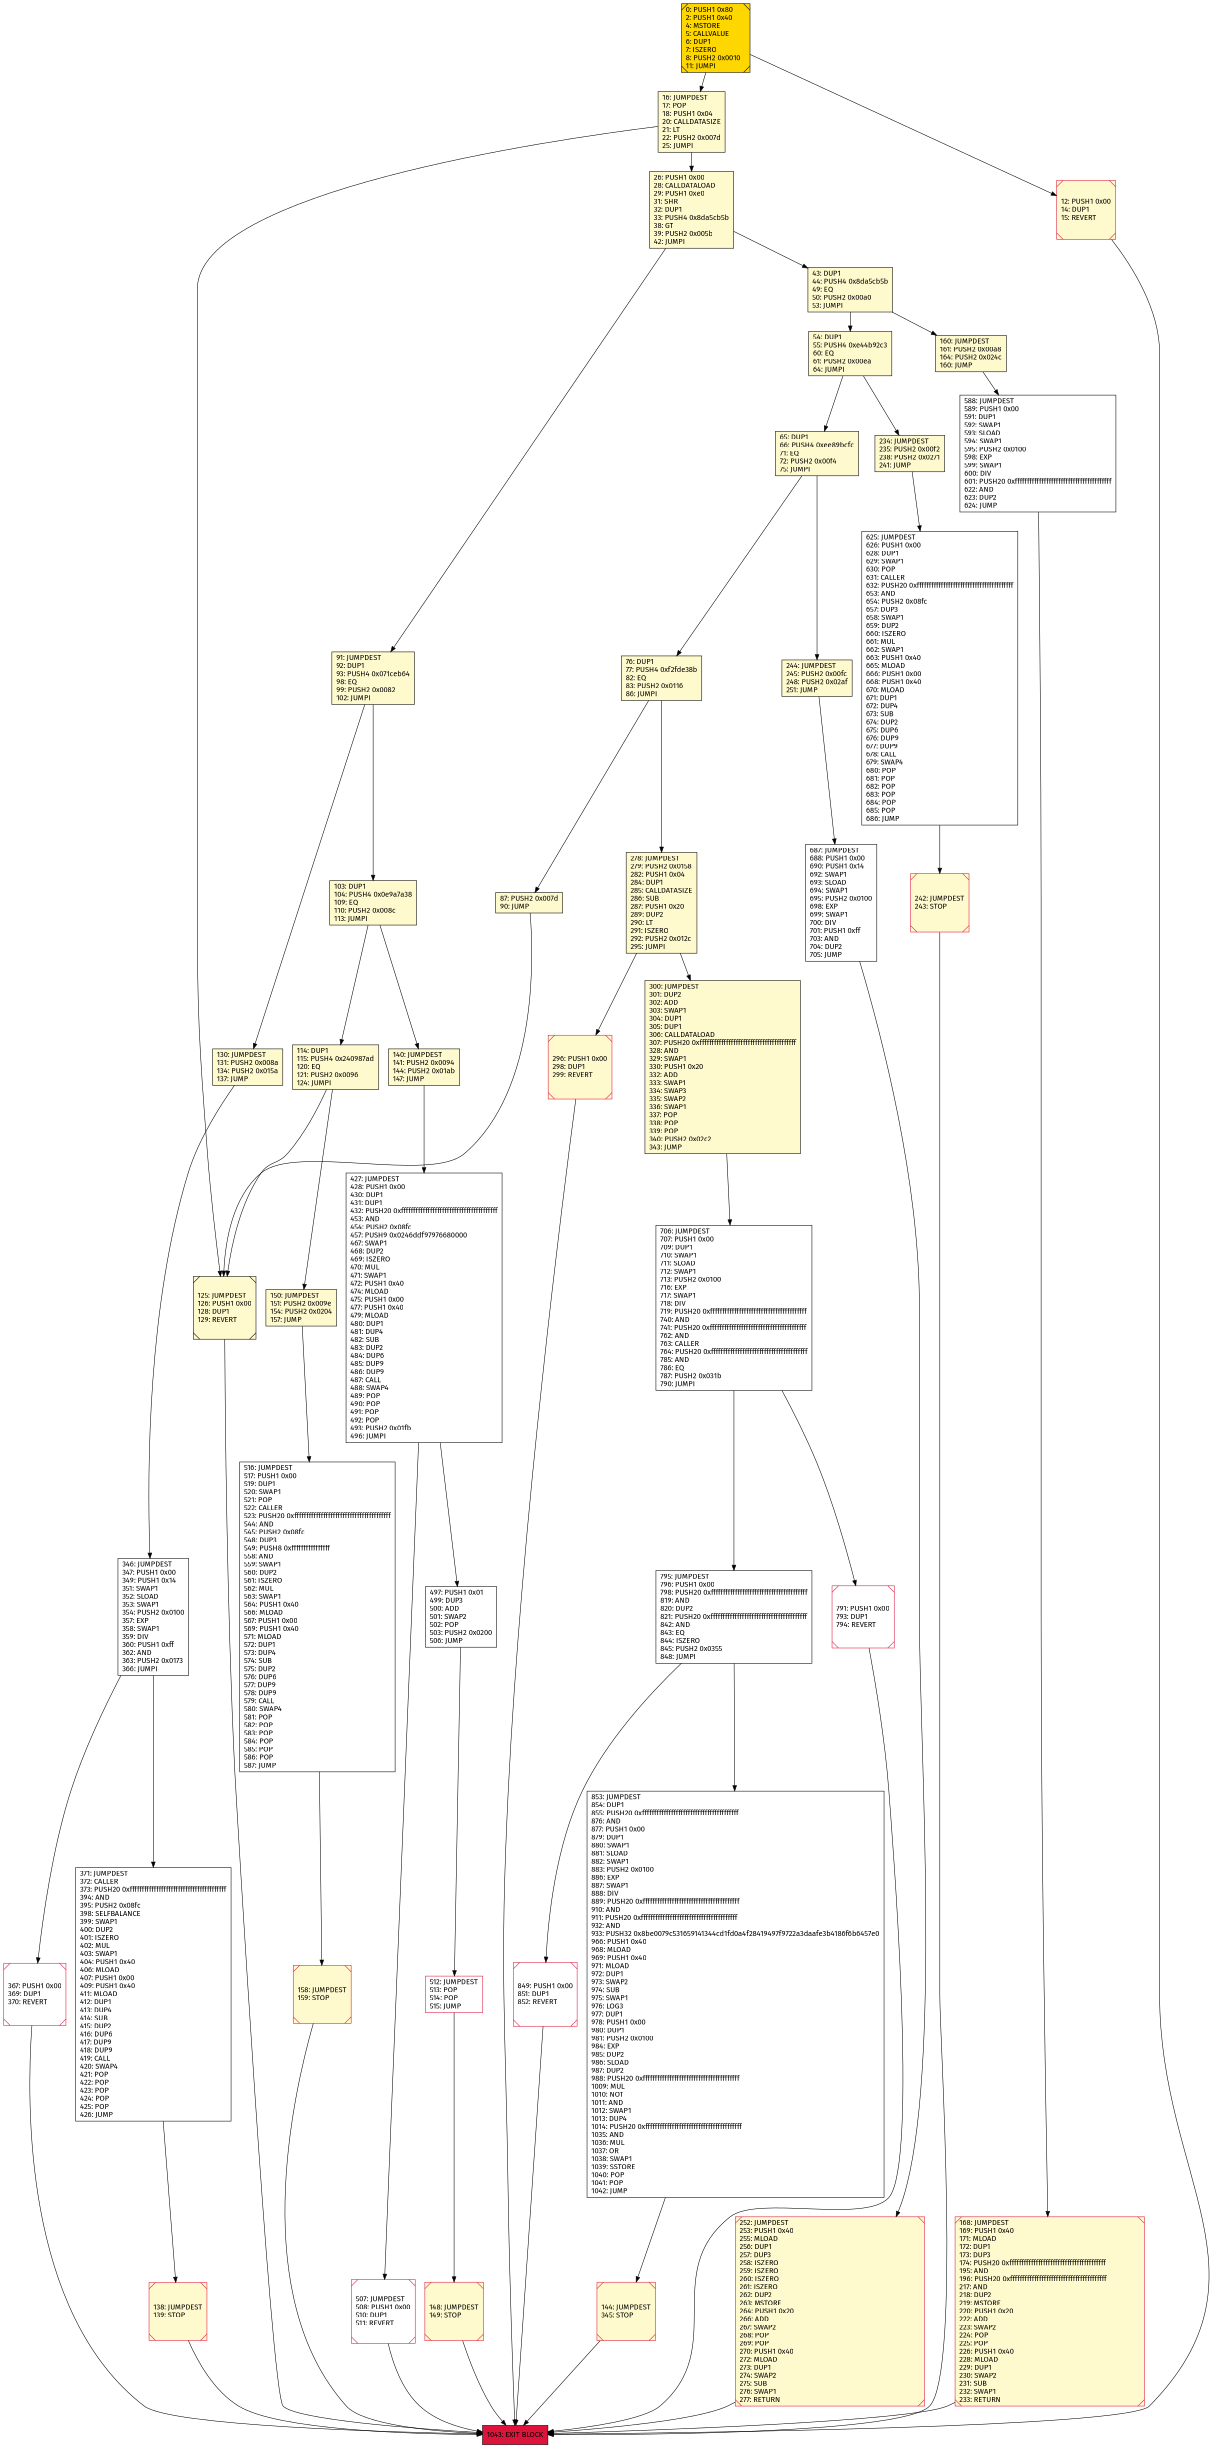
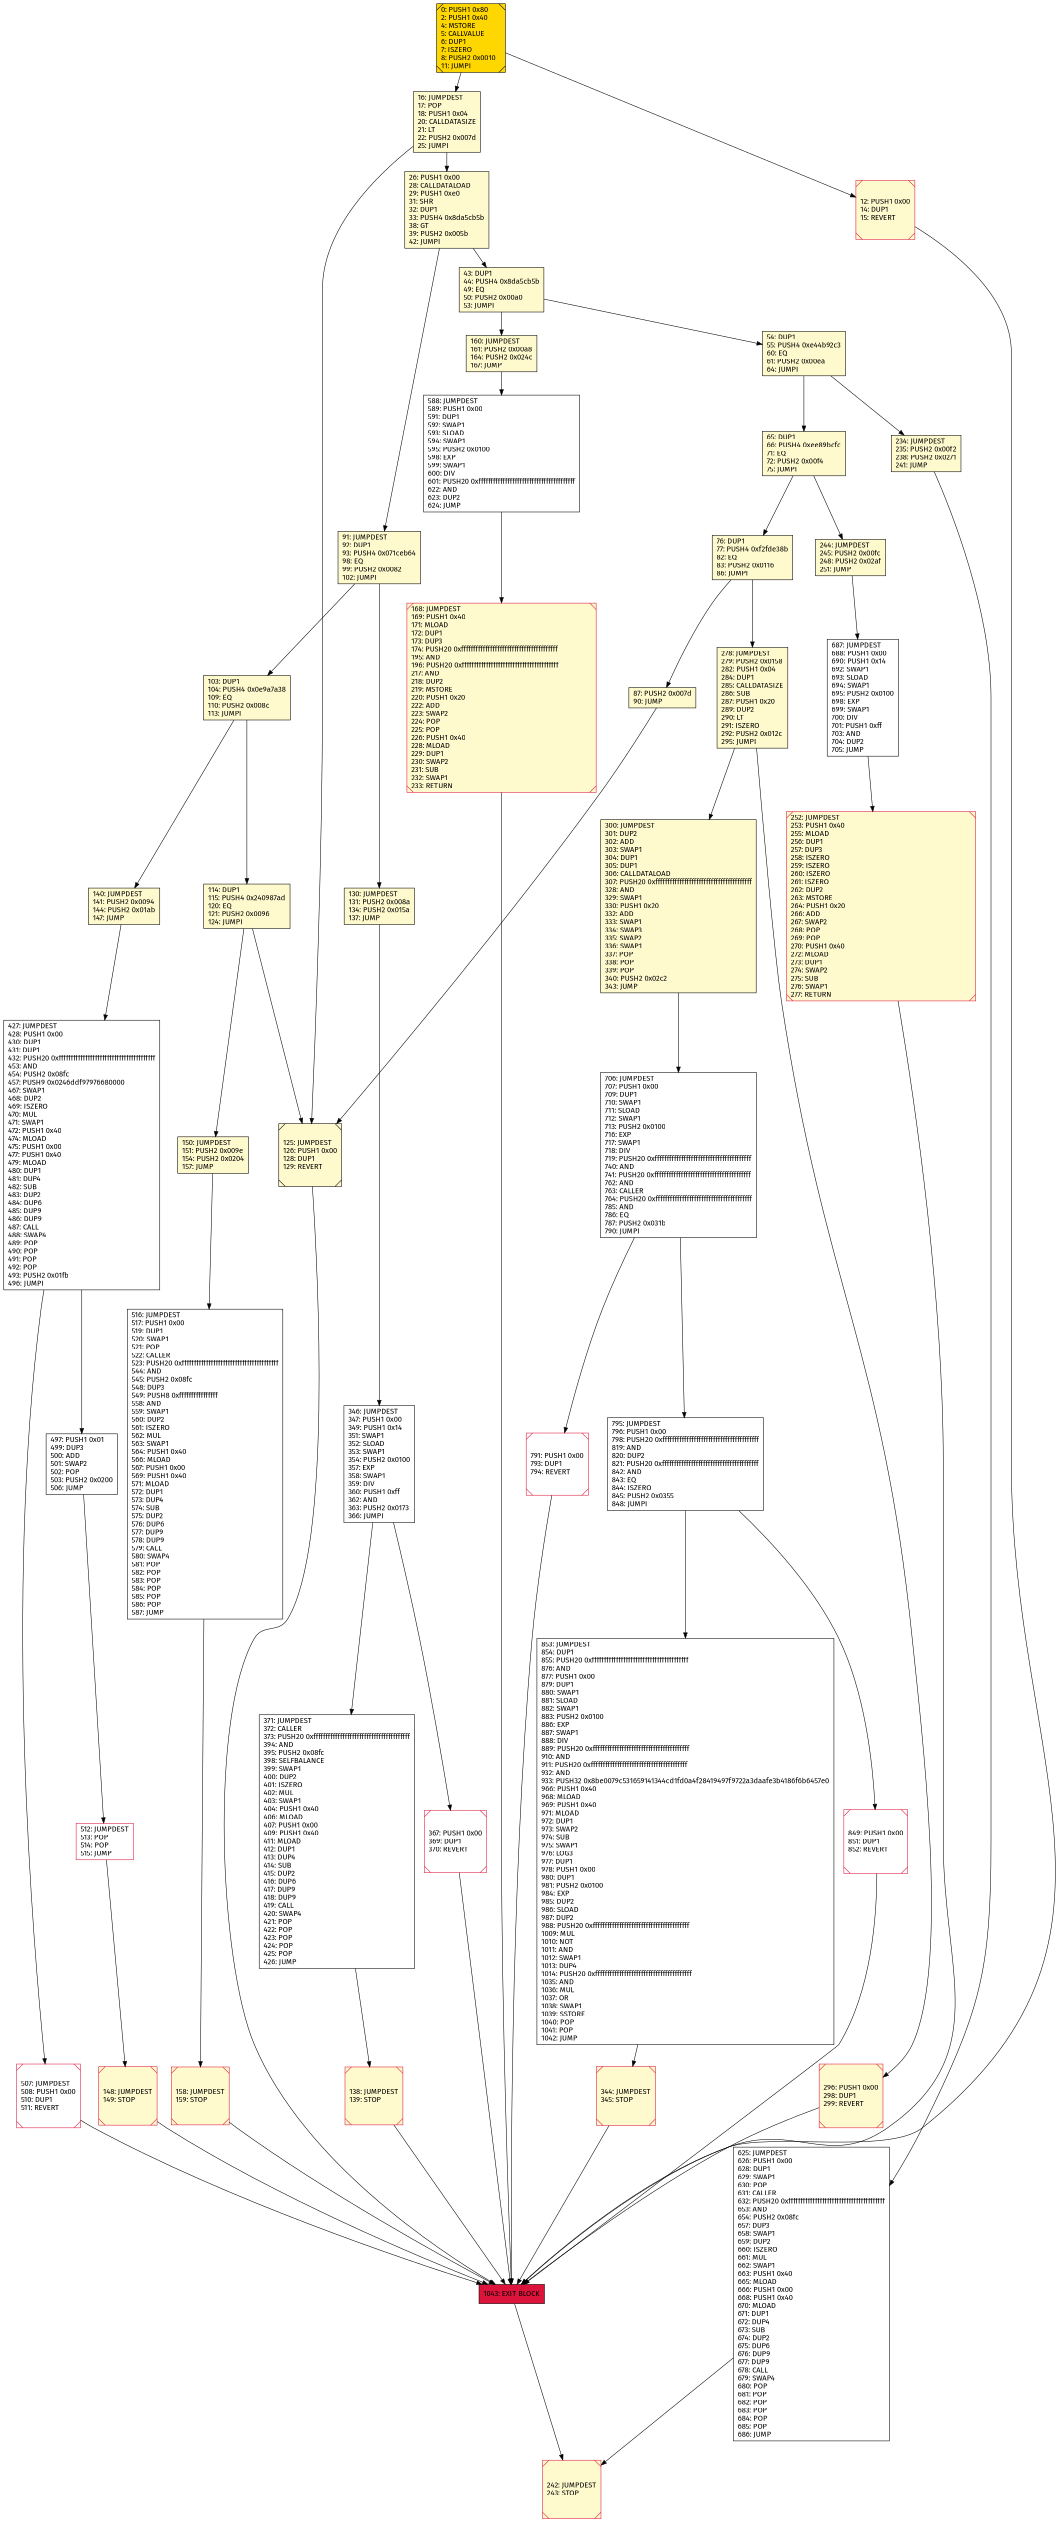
(971, 354) -> (502, 354)
(940, 1860) -> (538, 2379)
(626, 2311) -> (626, 2096)
